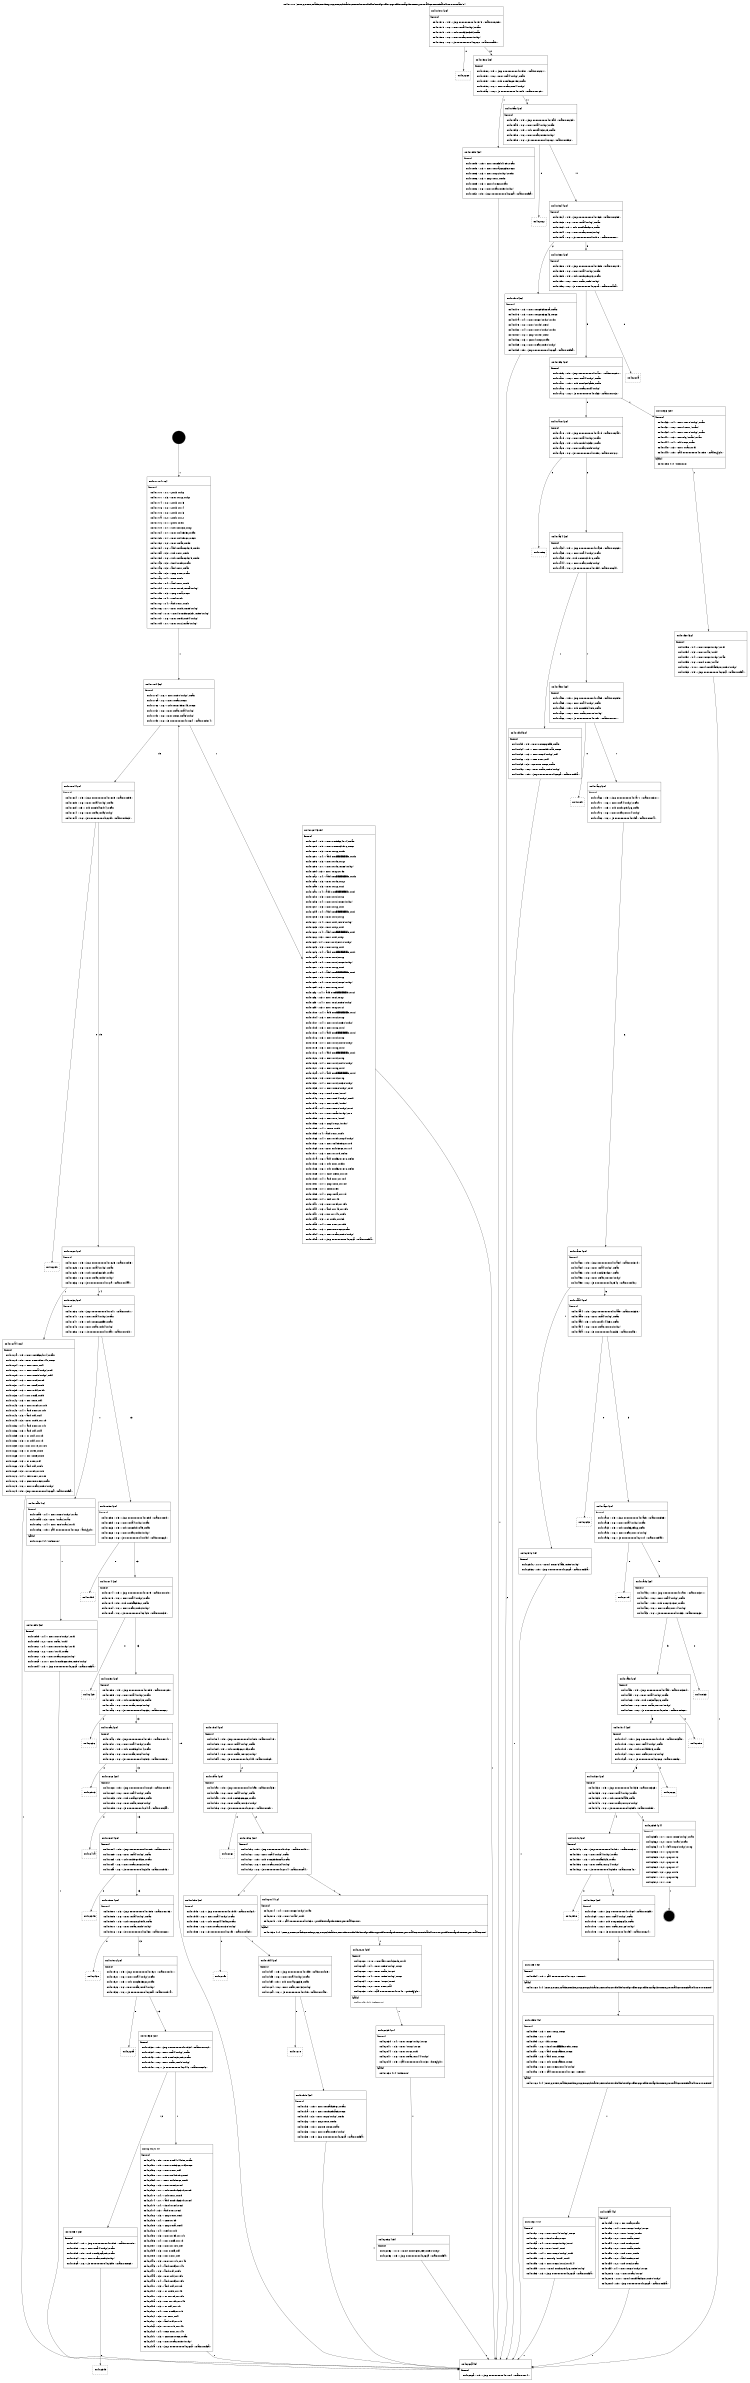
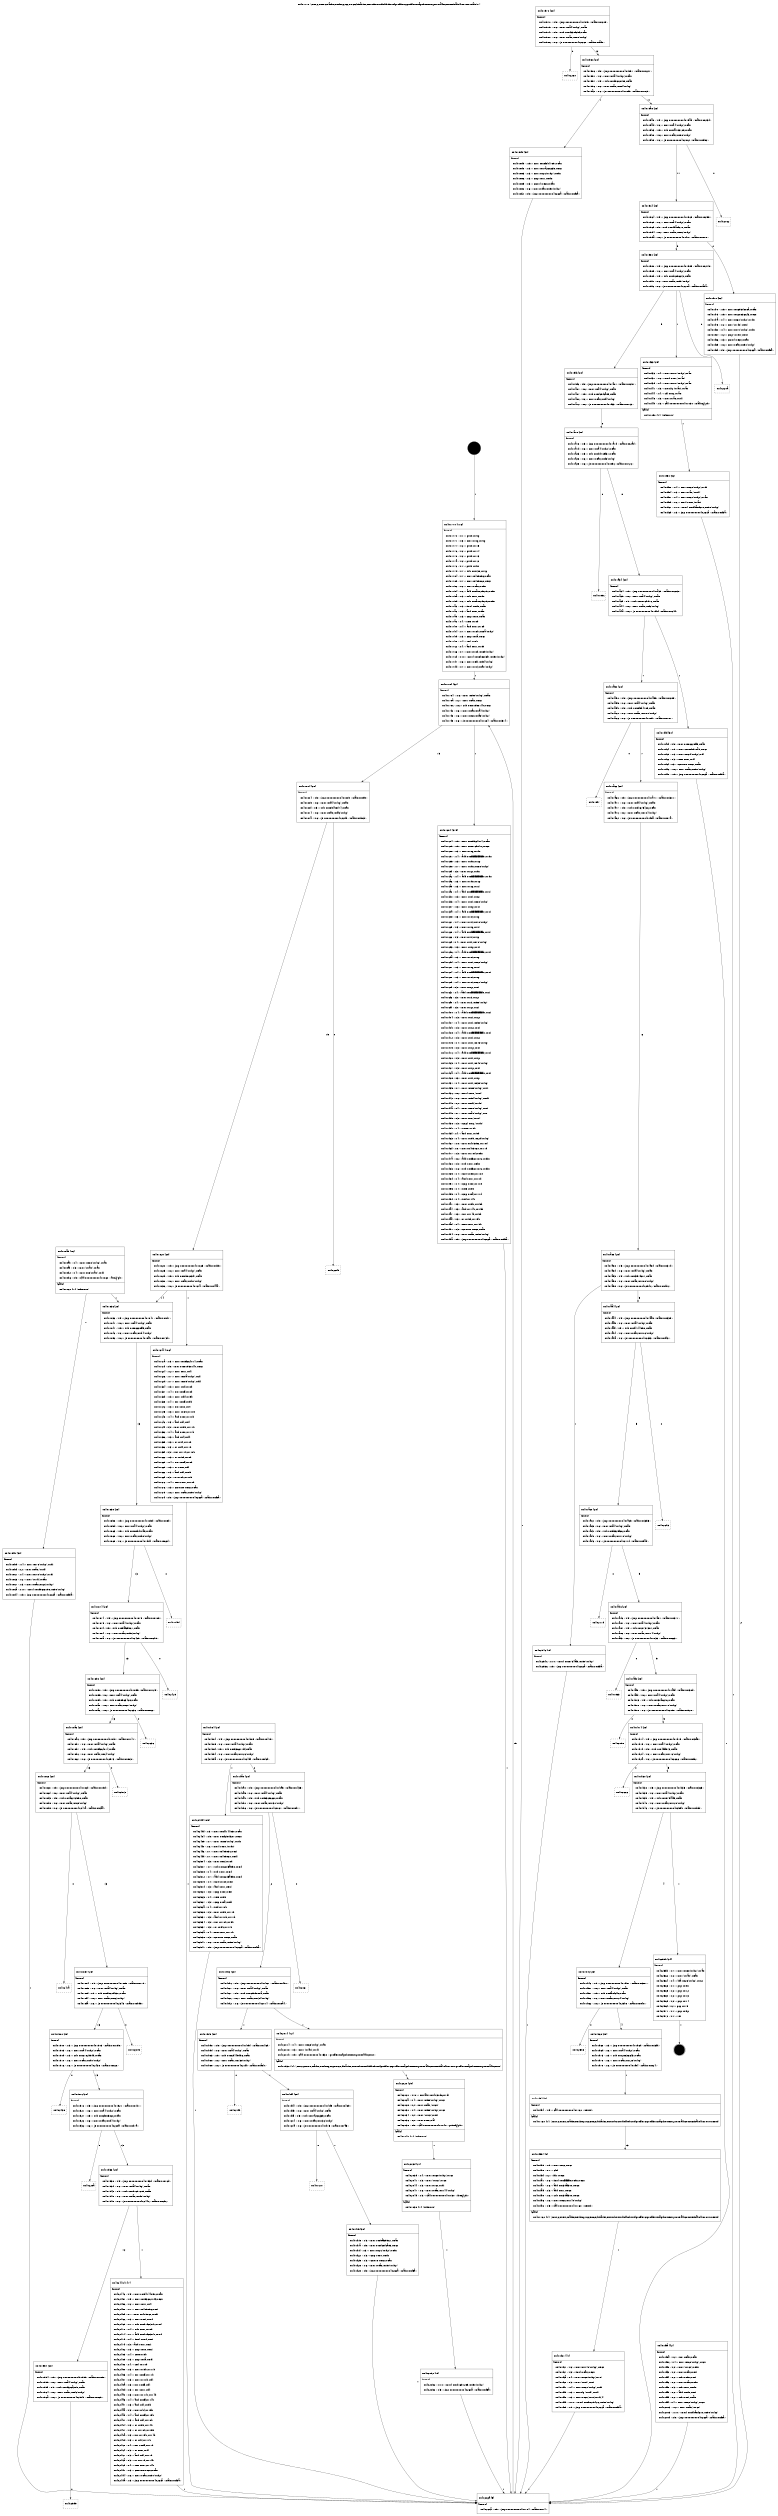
(637, 407) -> (676, 323)
(93, 1418) -> (114, 1297)
none -> (226, 1884)
(619, 2012) -> (627, 2145)
